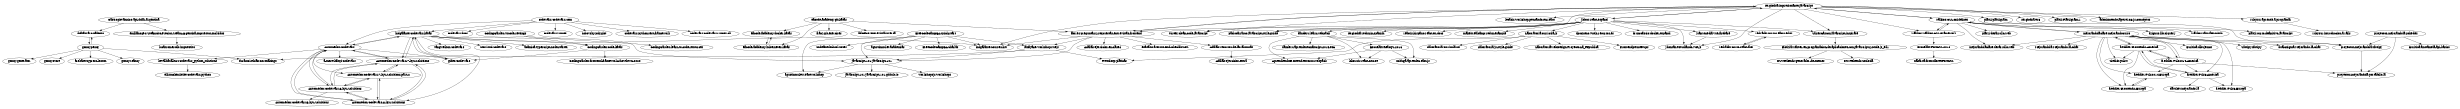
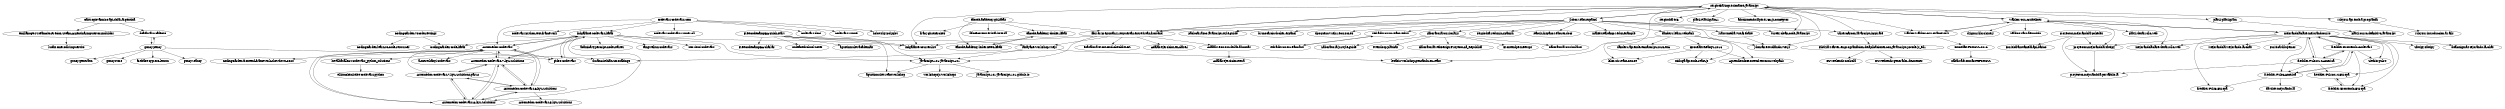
(1811, 19) -> (1824, 16)
(2139, 48) -> (2352, 48)
(1078, 54) -> (1220, 56)
(317, 67) -> (416, 54)
